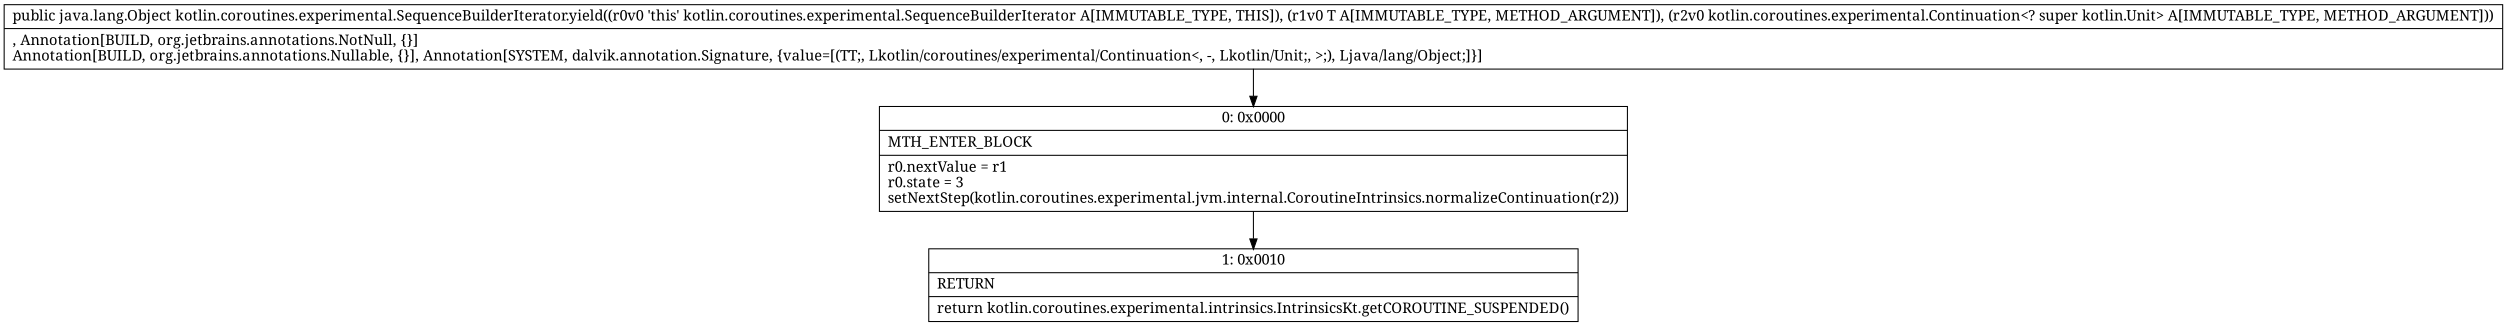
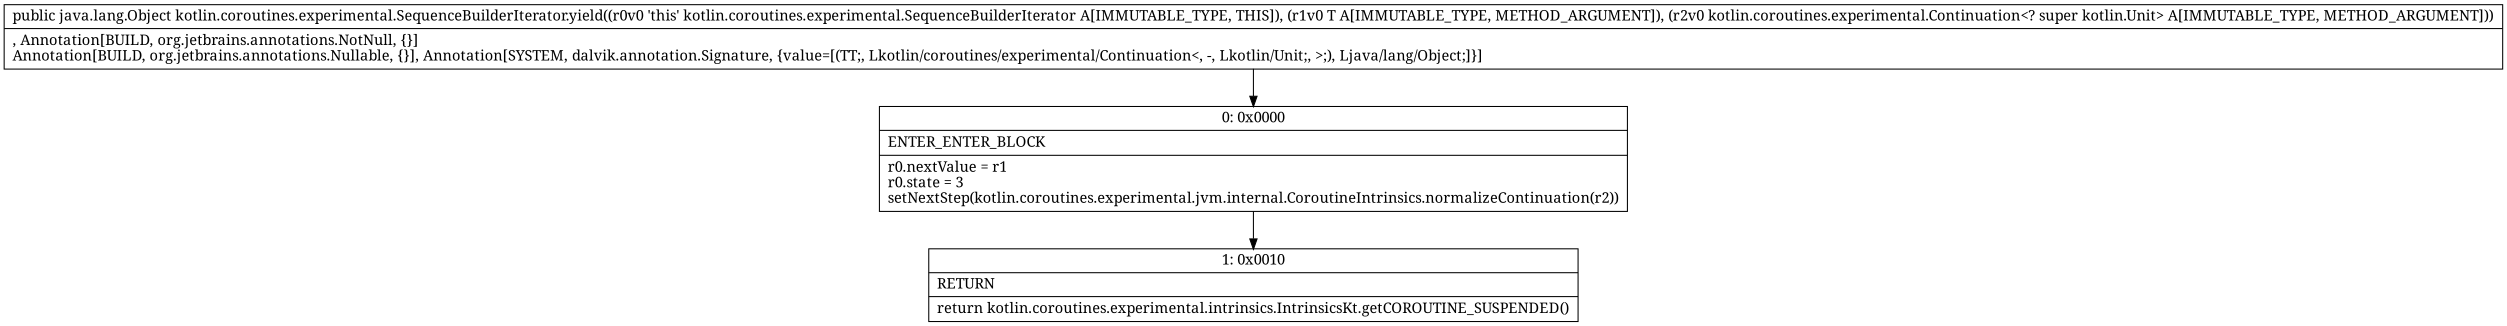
(960, 142) -> (967, 142)
